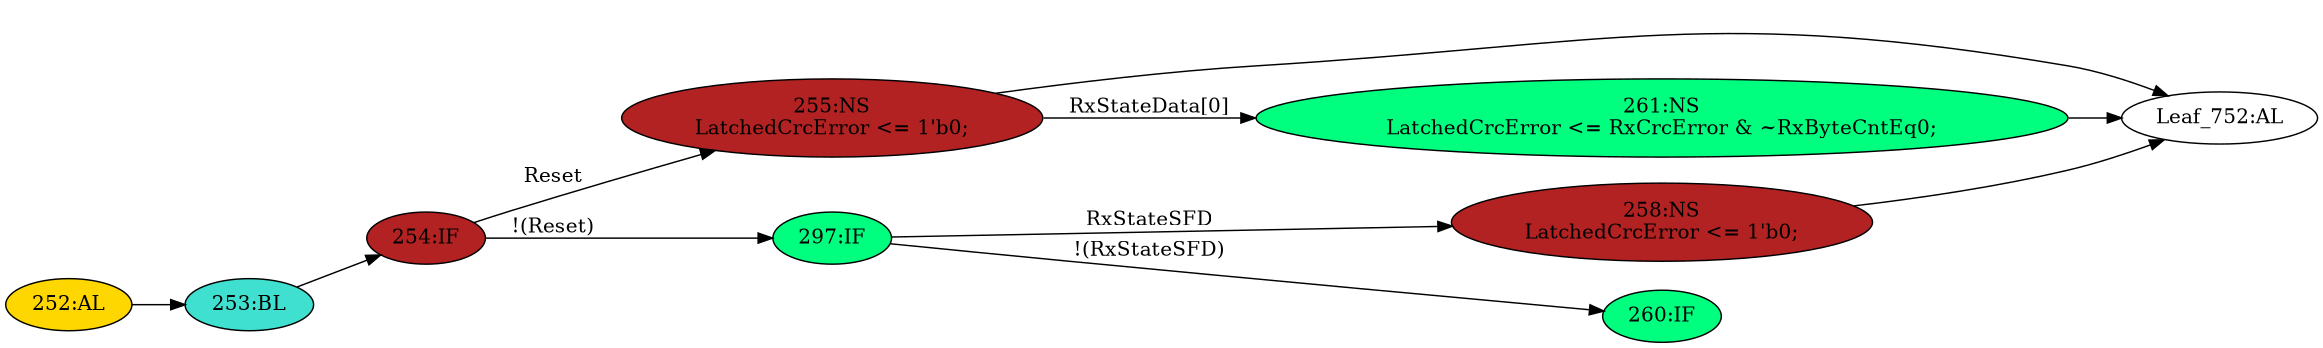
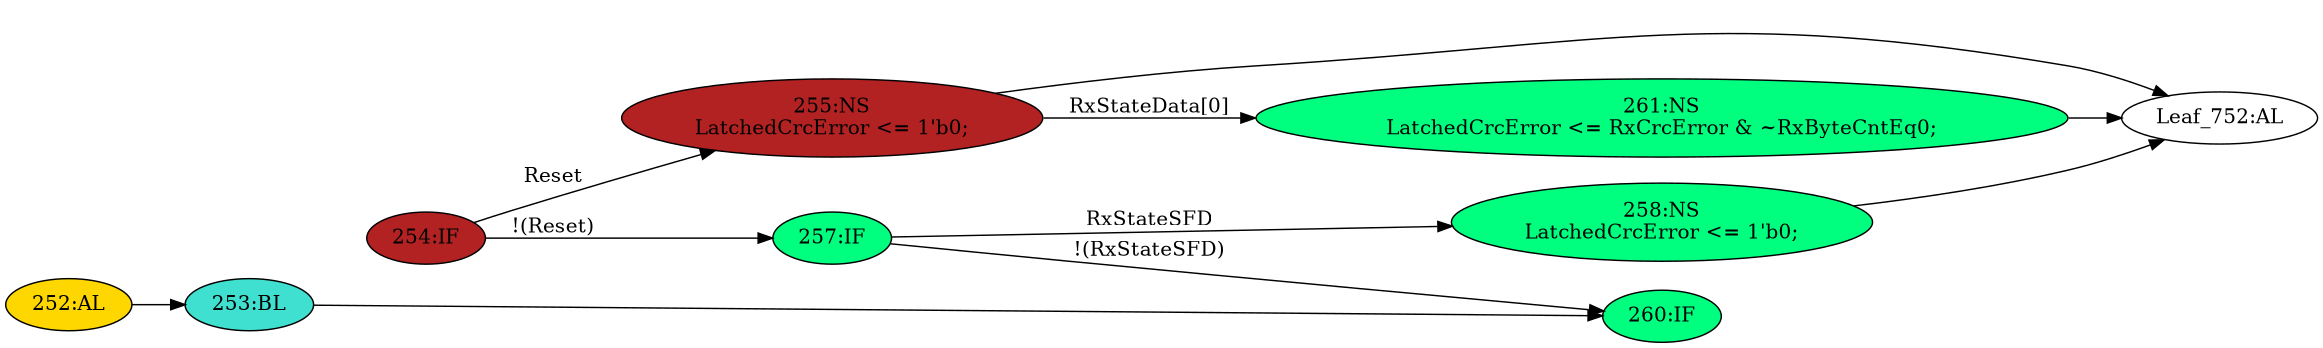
(1662, 222) -> (1662, 222)
(832, 238) -> (832, 238)
(332, 274) -> (951, 310)
